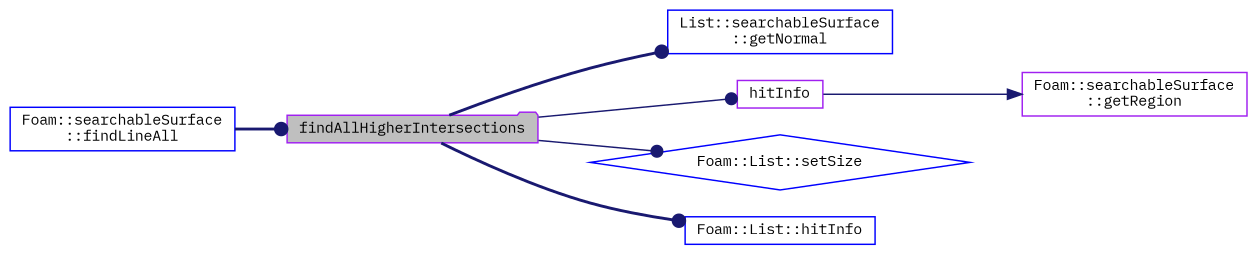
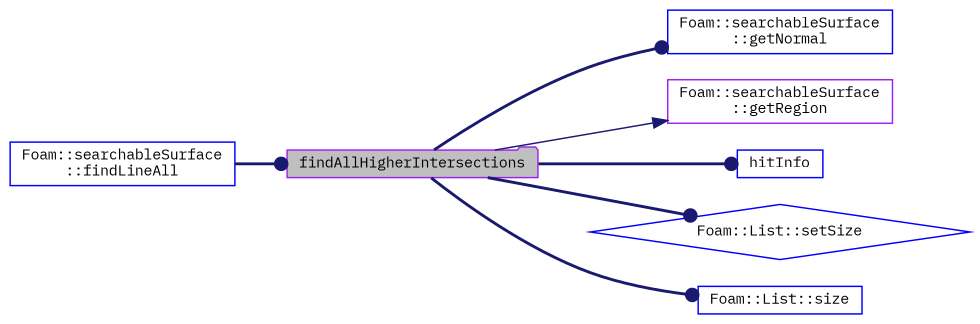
(780, 32) -> (780, 32)
(780, 94) -> (780, 164)
(915, 94) -> (574, 136)
(632, 108) -> (632, 164)
(595, 146) -> (586, 196)
(780, 231) -> (780, 300)
